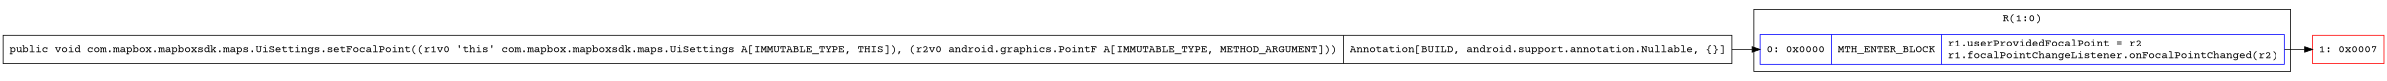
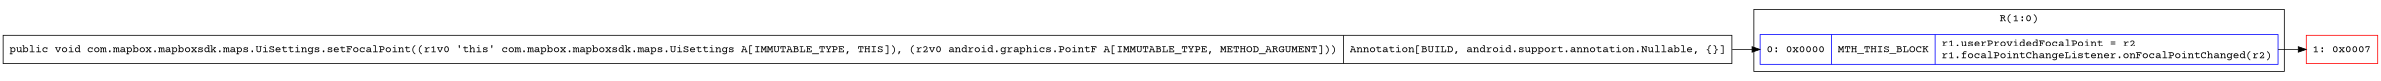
(1886, 49) -> (1883, 49)
